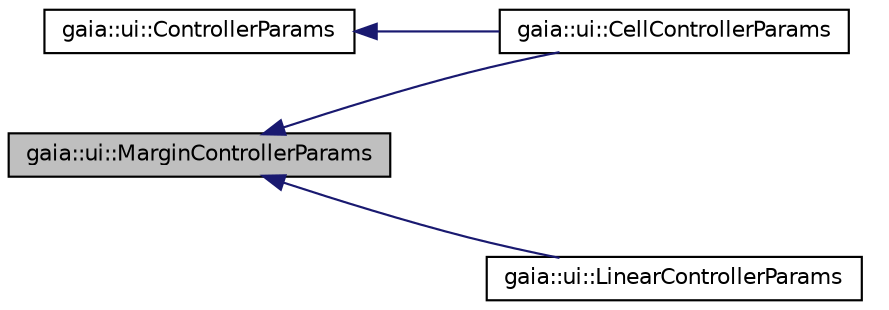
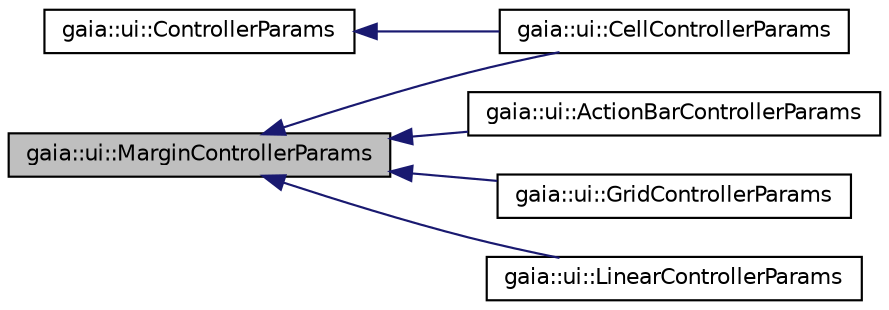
none -> (674, 114)
none -> (674, 196)
